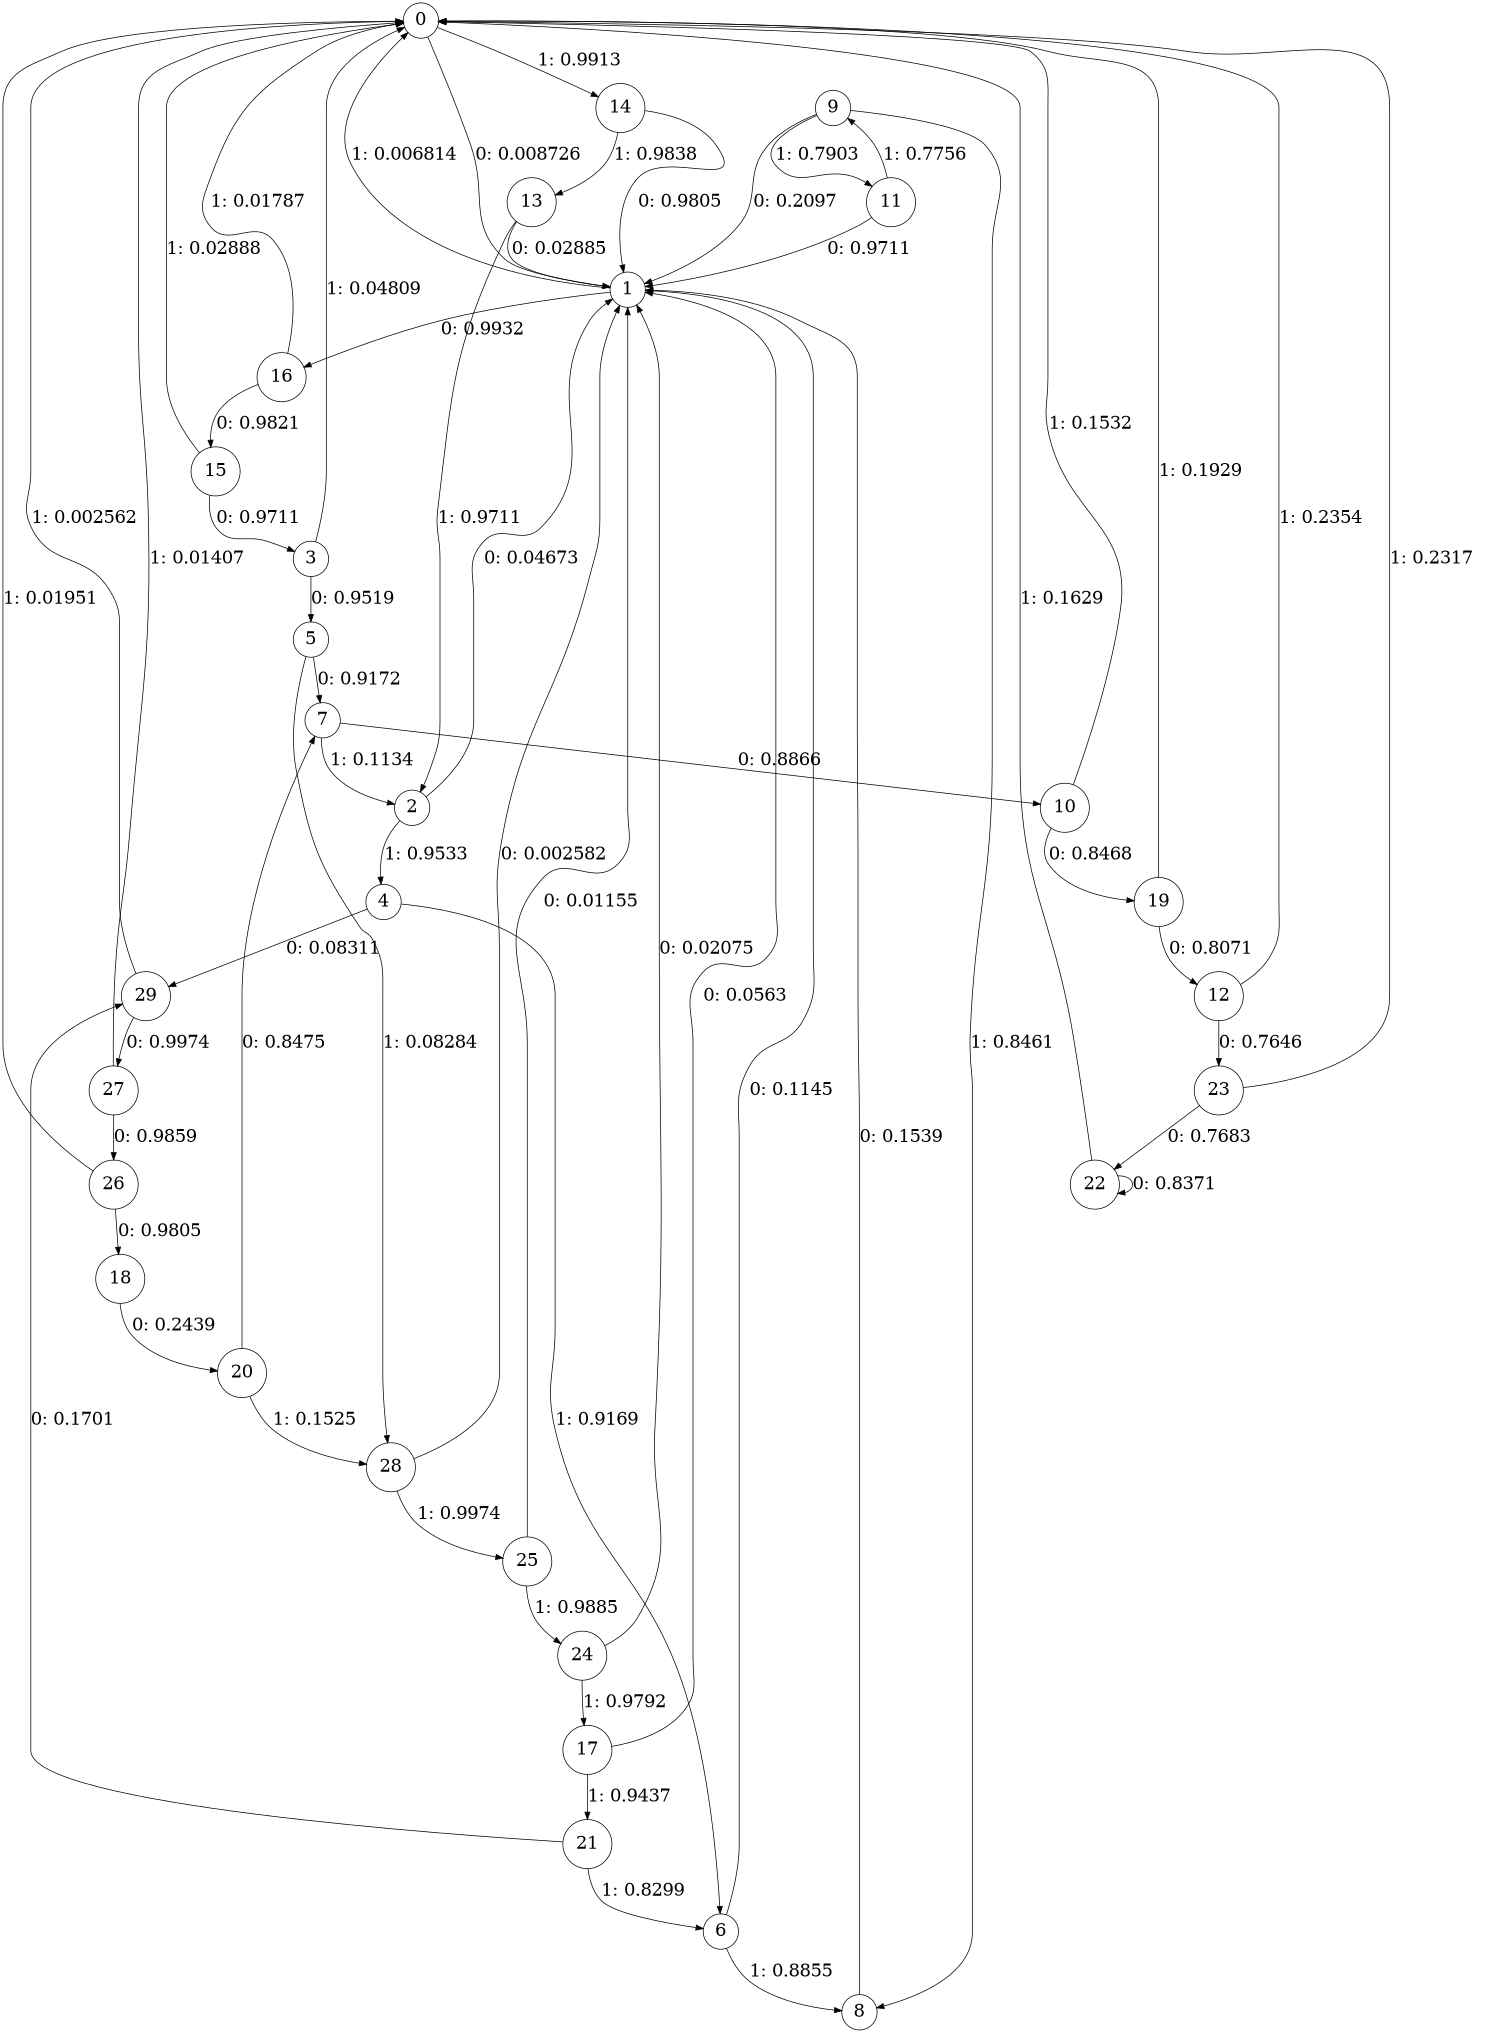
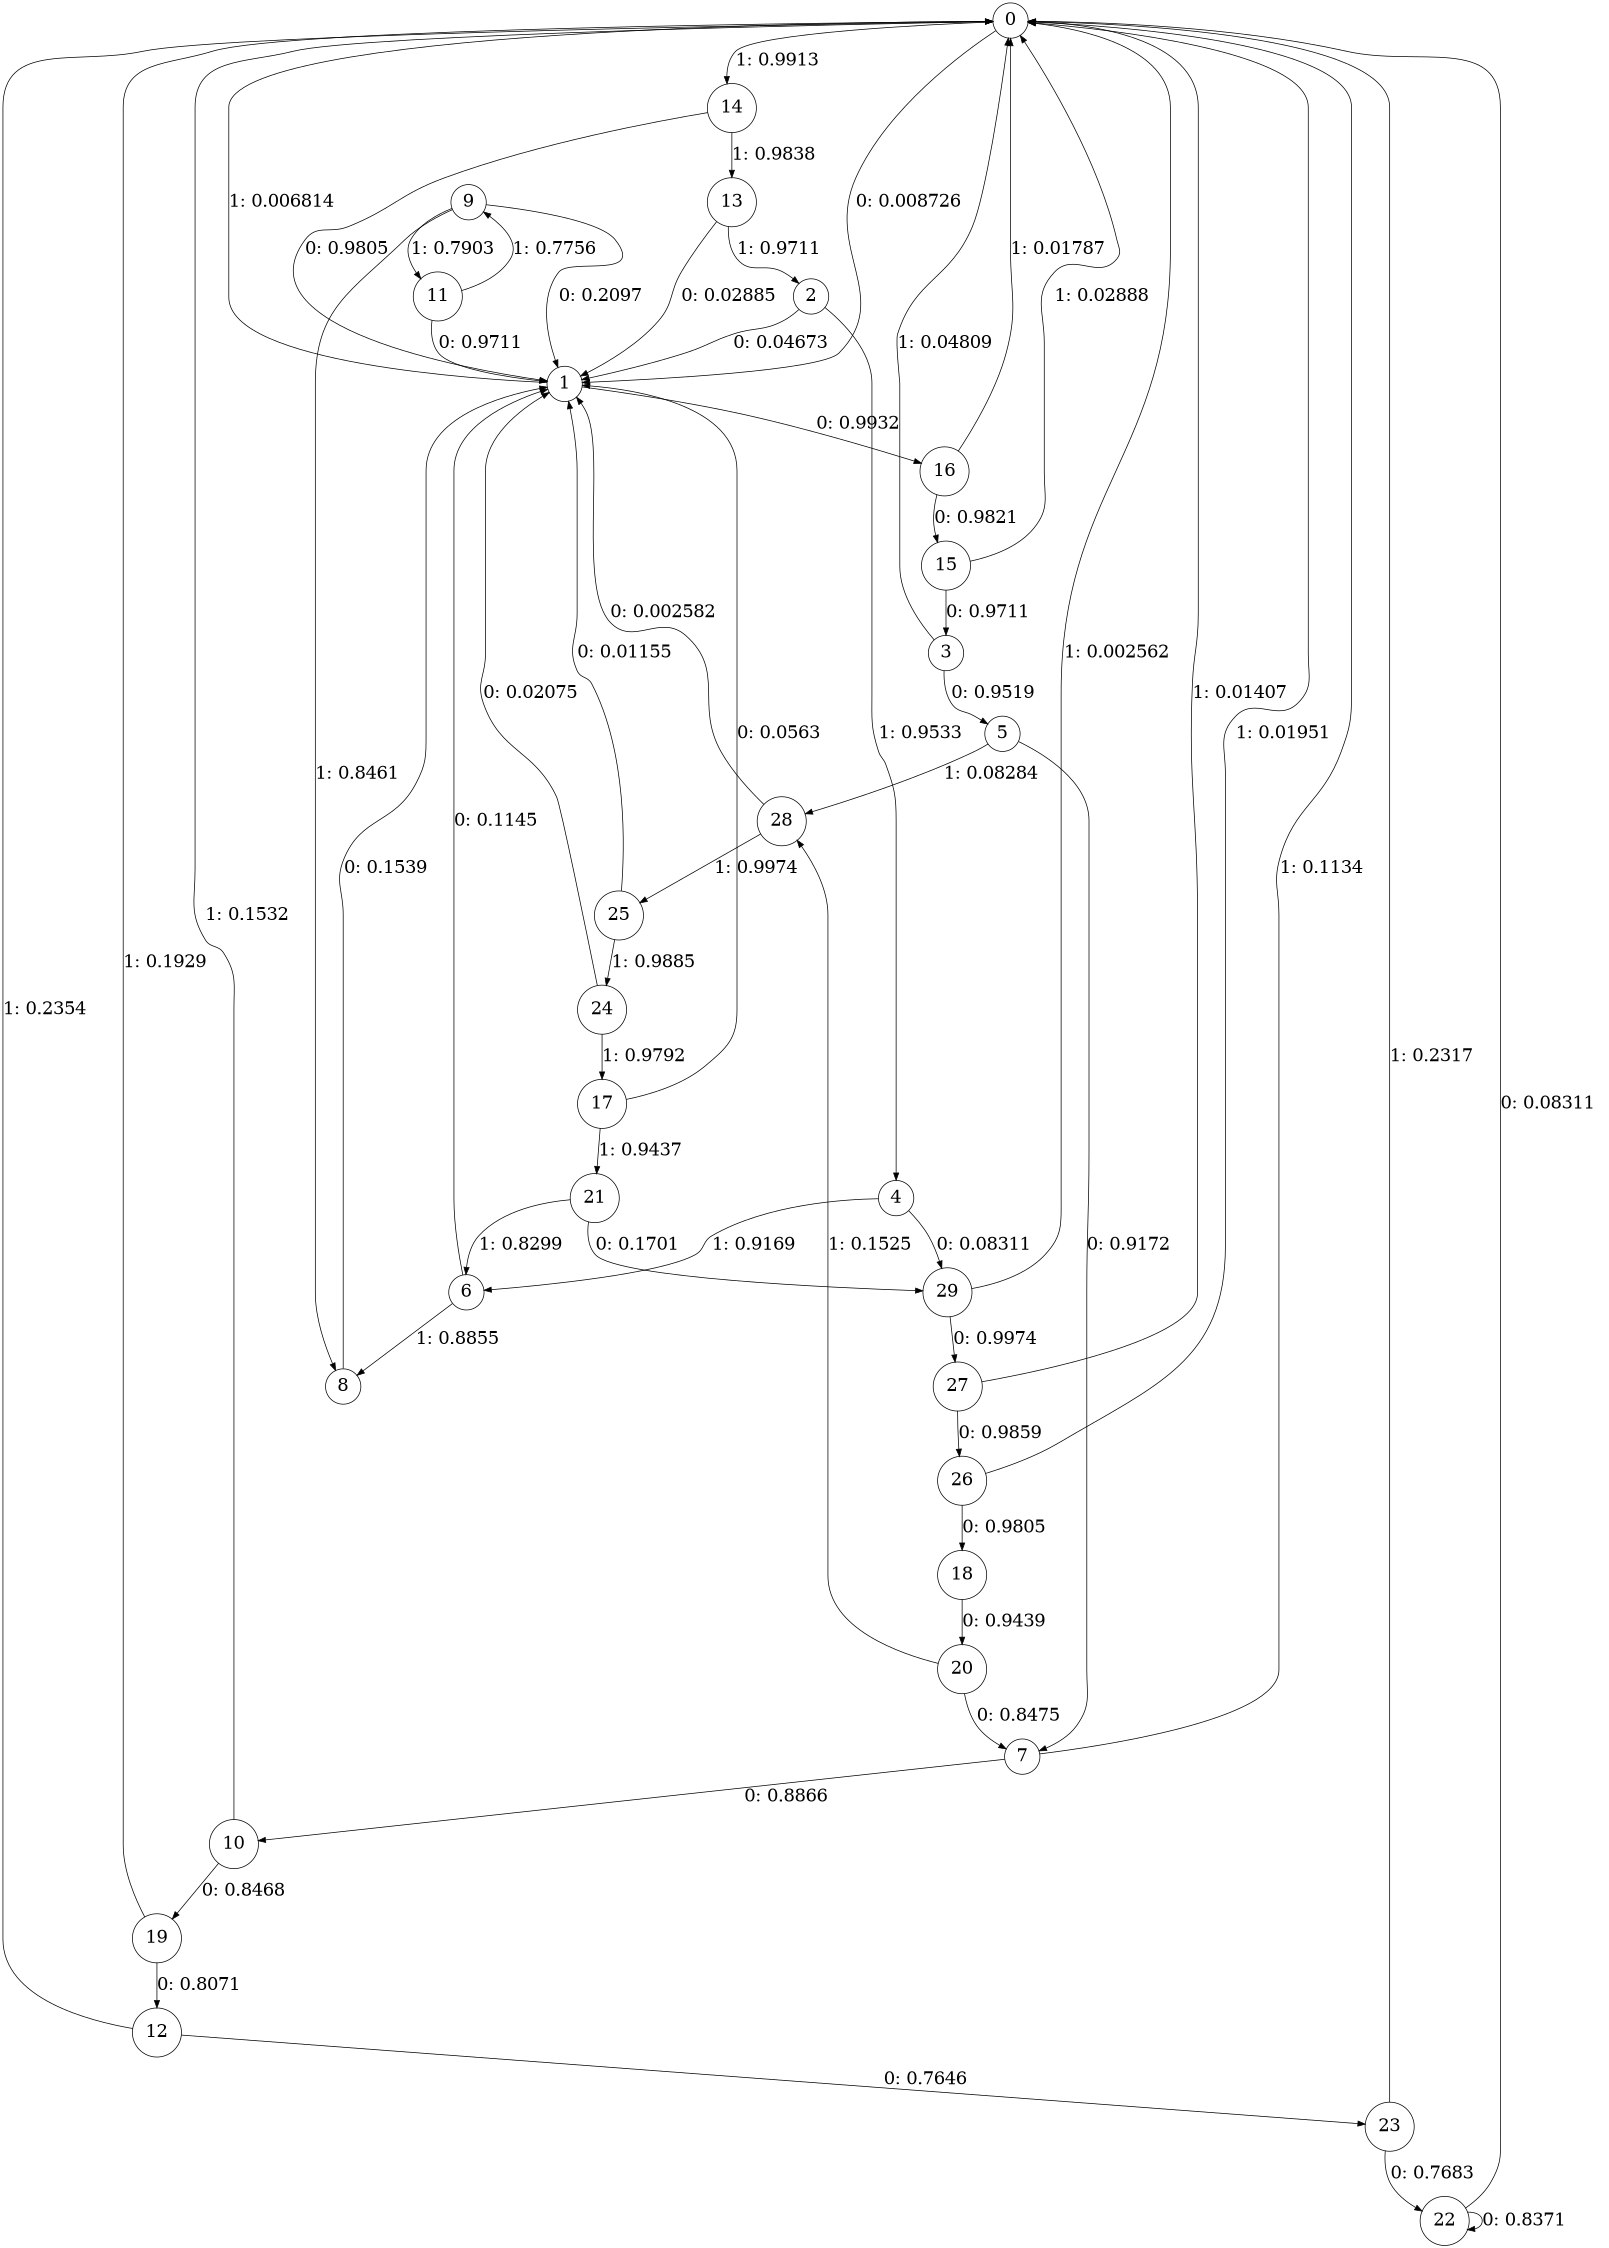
(1070, 599) -> (1553, 1104)
(342, 782) -> (1286, 842)
(182, 1326) -> (1012, 1622)
